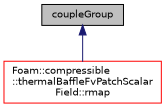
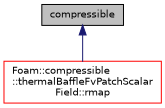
(83, 15) -> (83, 15)
